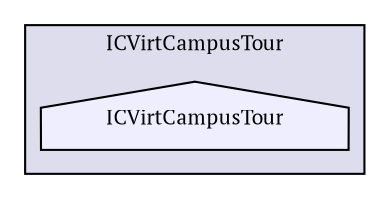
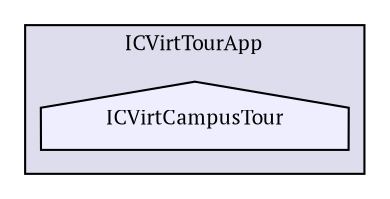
(195, 45) -> (195, 45)
